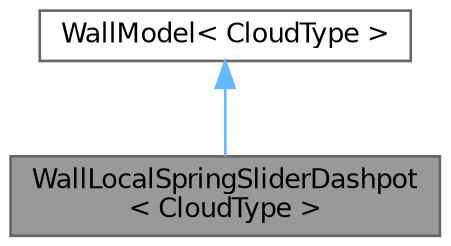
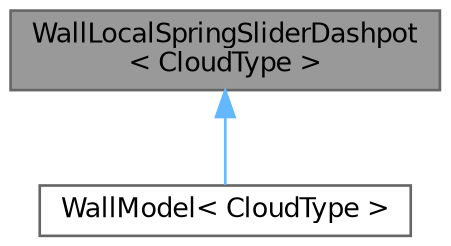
(225, 122) -> (225, 151)
